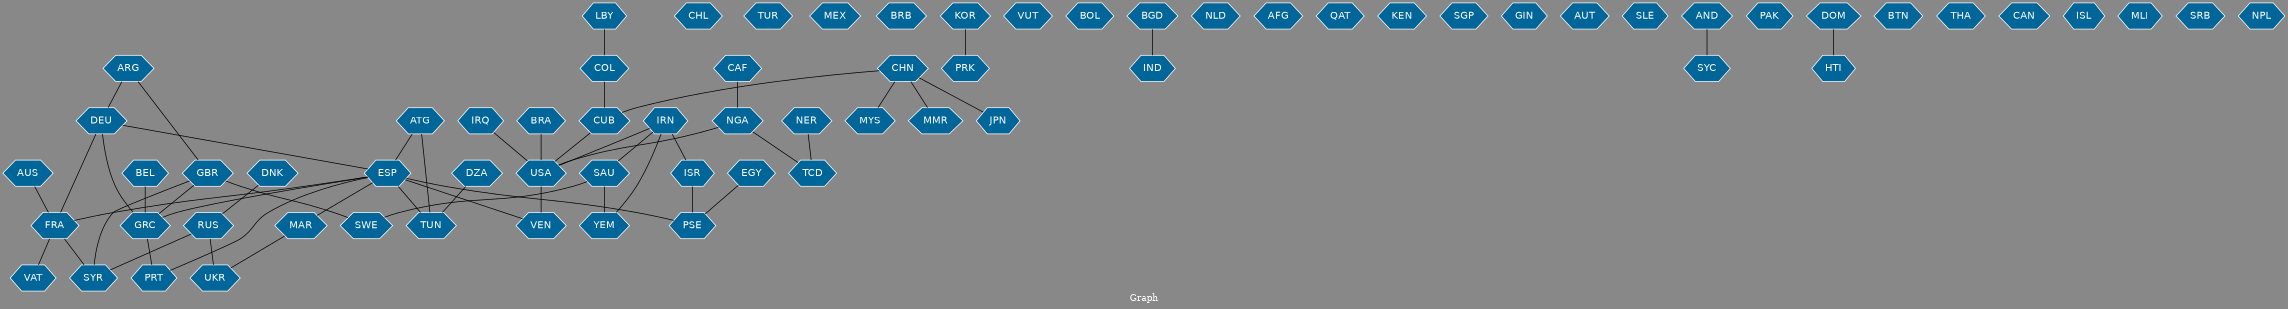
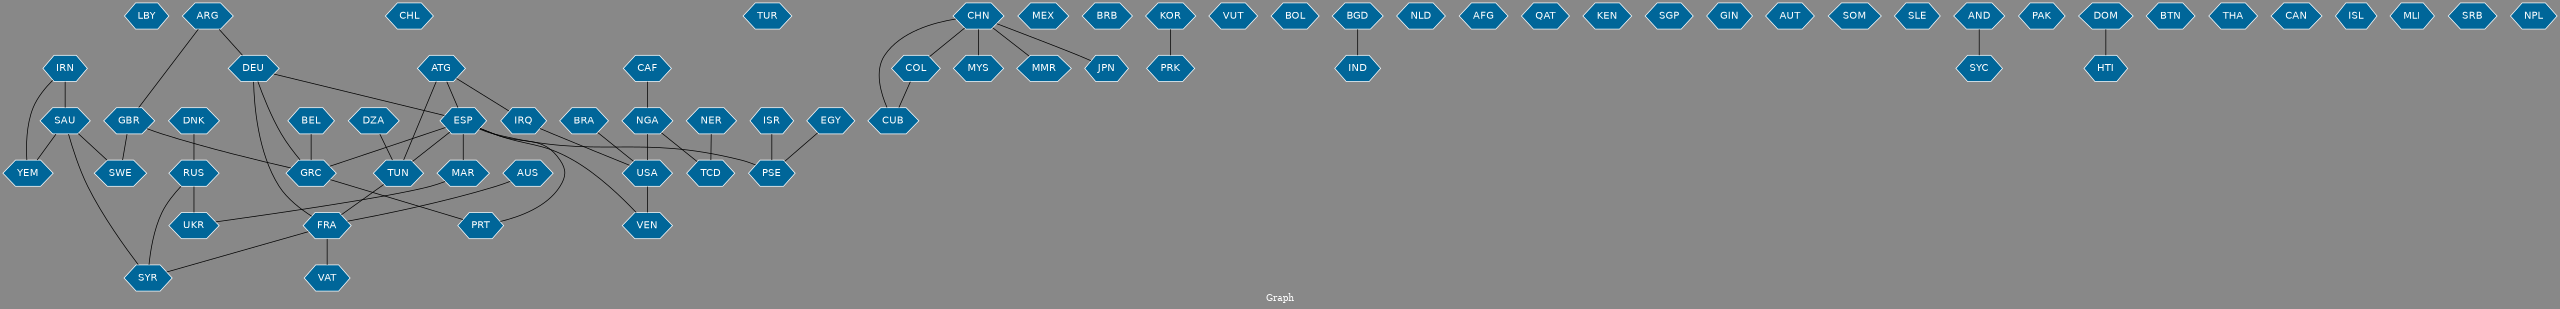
none -> (1855, 16)
(604, 42) -> (947, 42)
none -> (483, 95)
(573, 147) -> none
(604, 147) -> none
(679, 147) -> none
(221, 197) -> (354, 206)
(135, 203) -> (97, 203)
